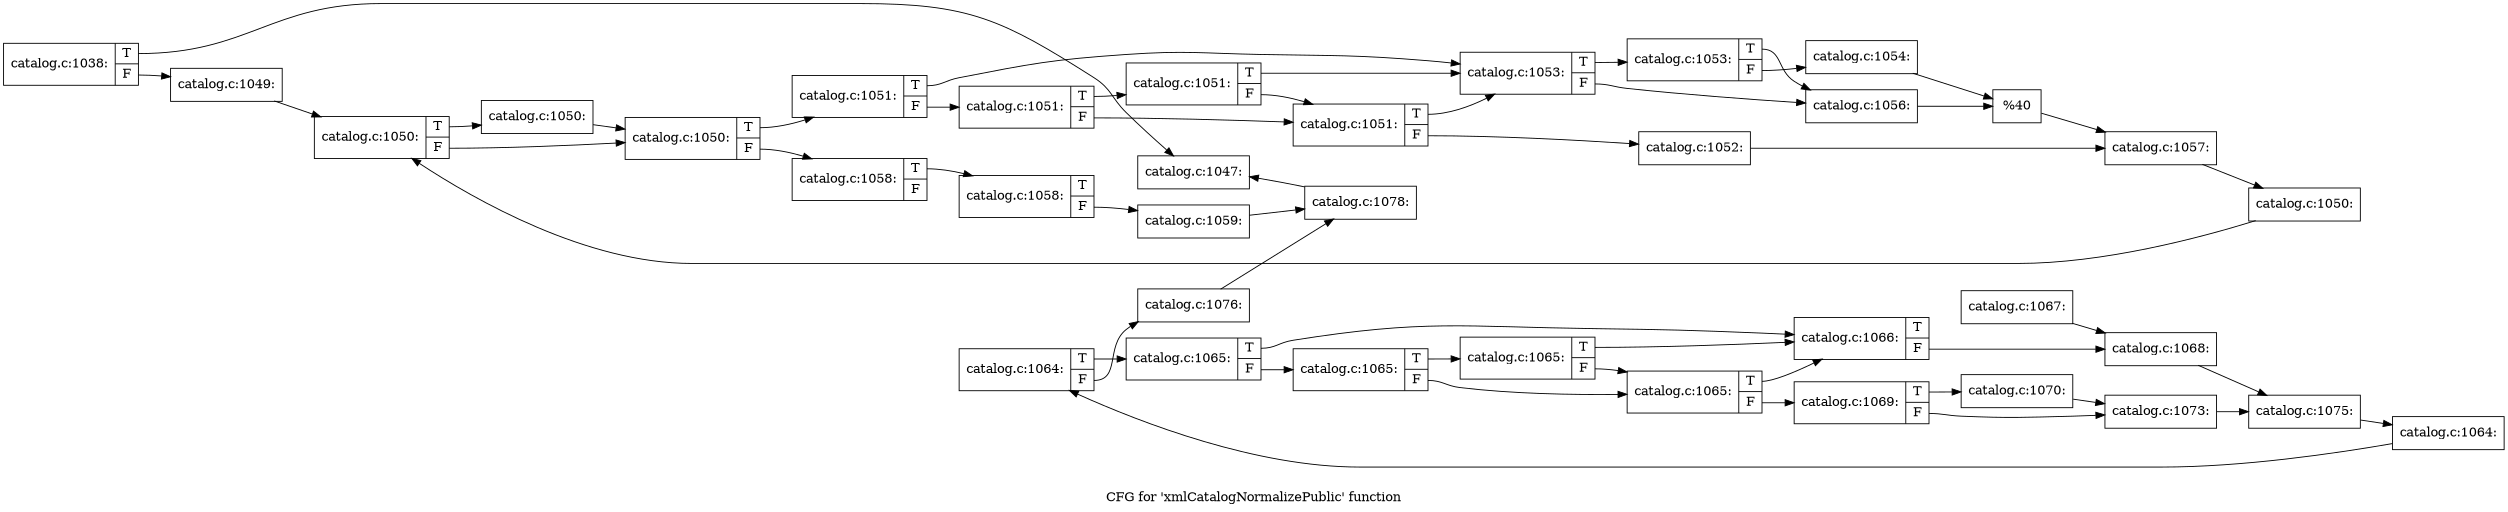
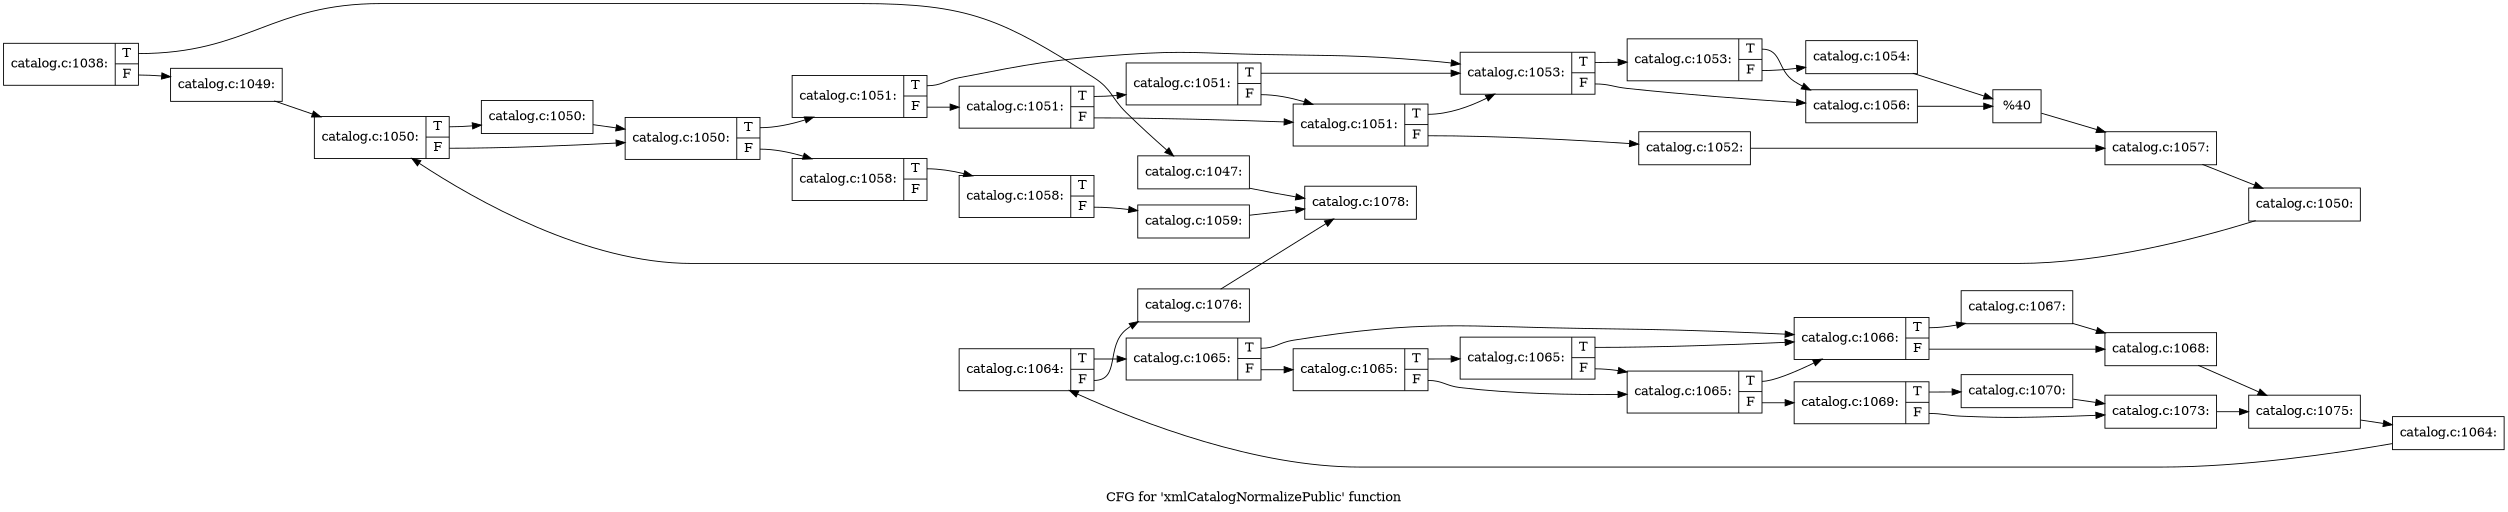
(1282, 182) -> (1273, 193)
none -> (1943, 327)
